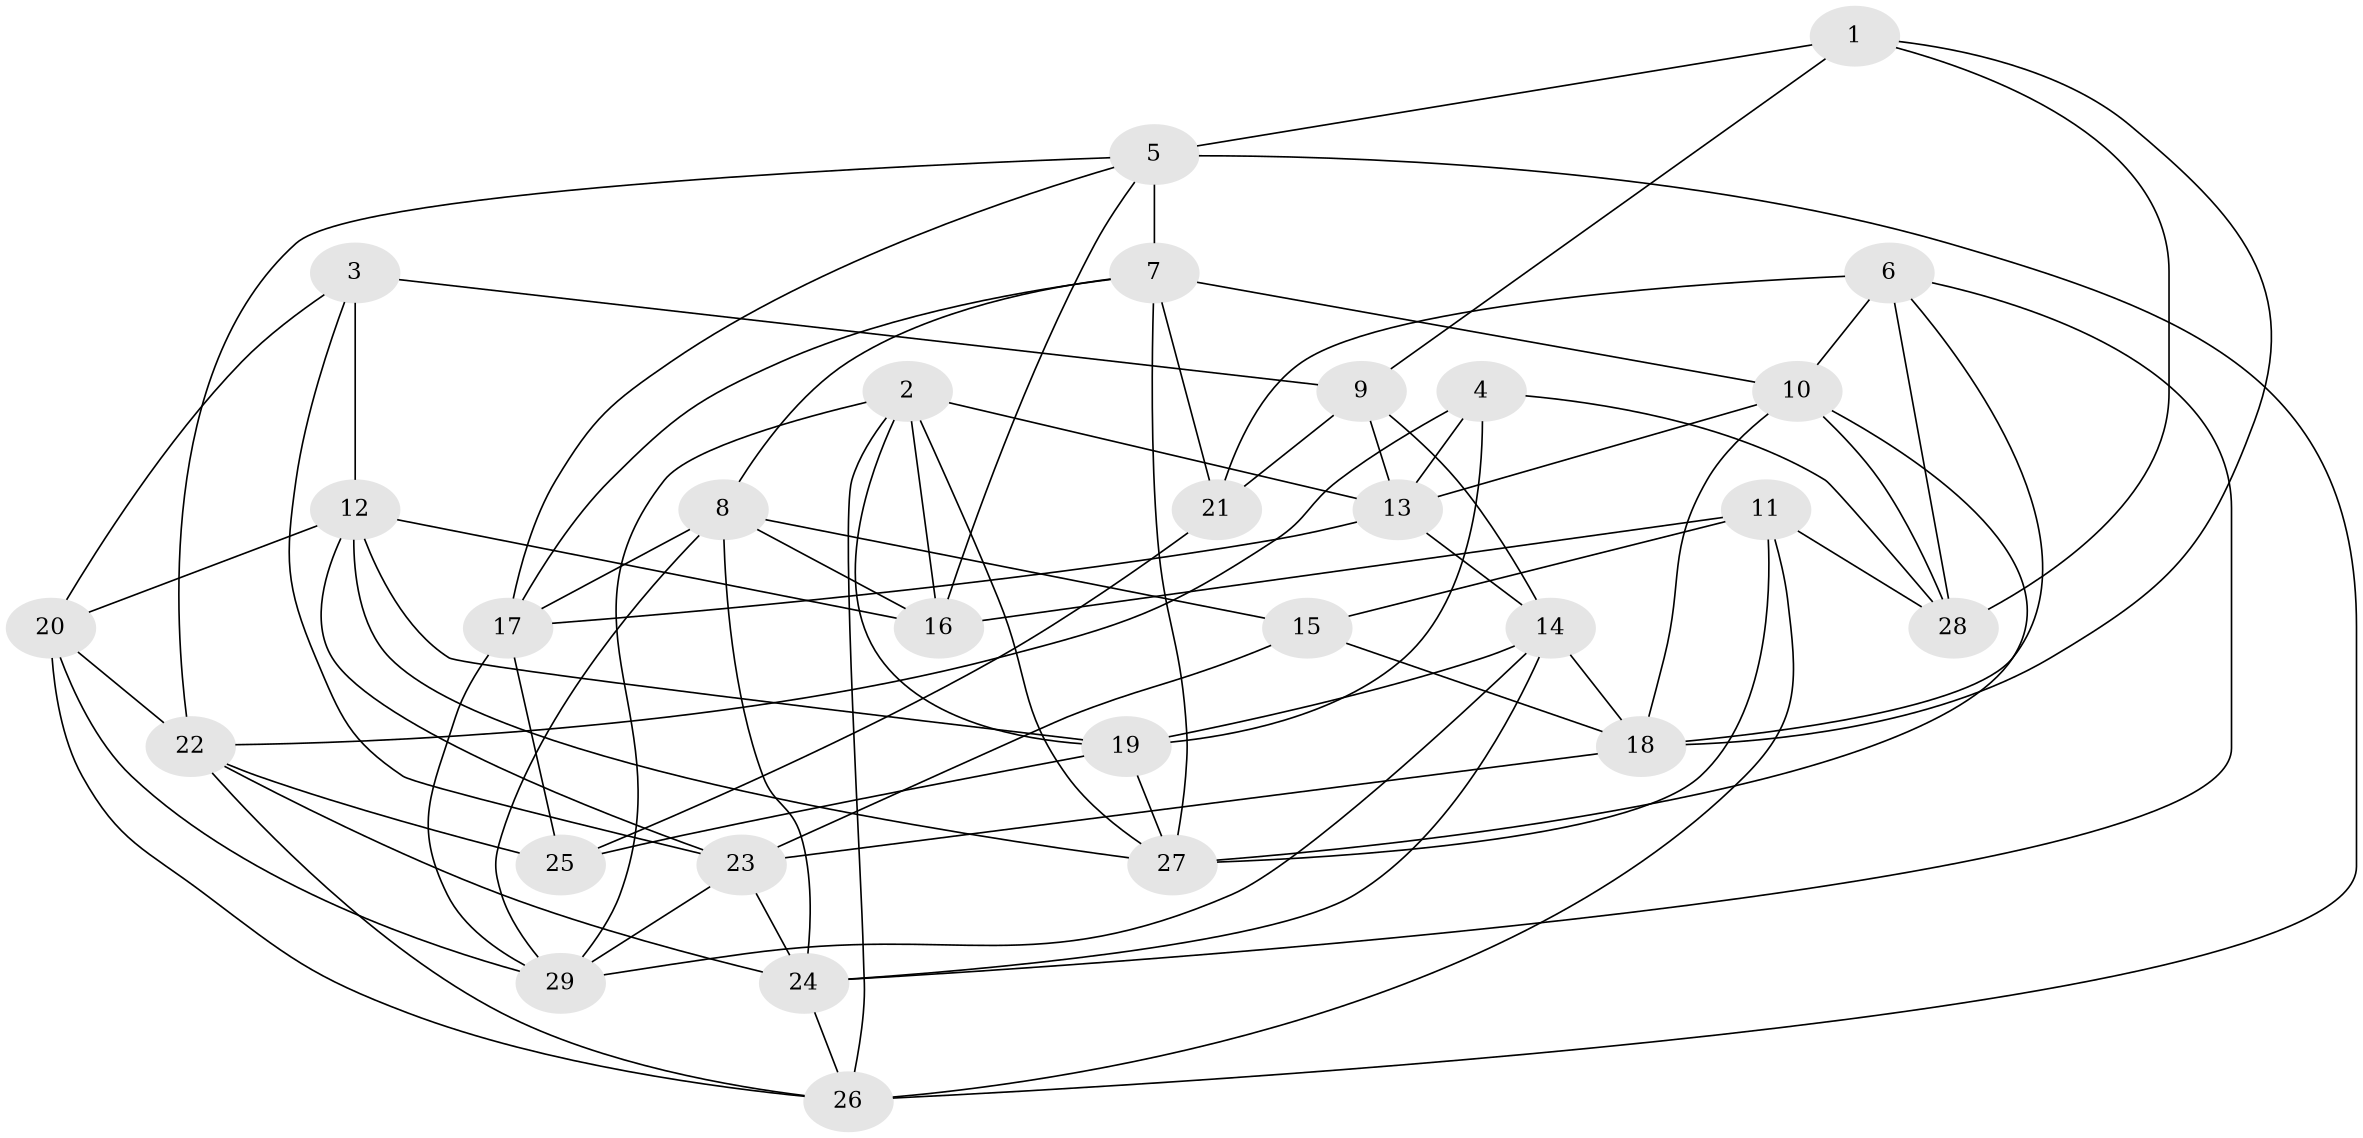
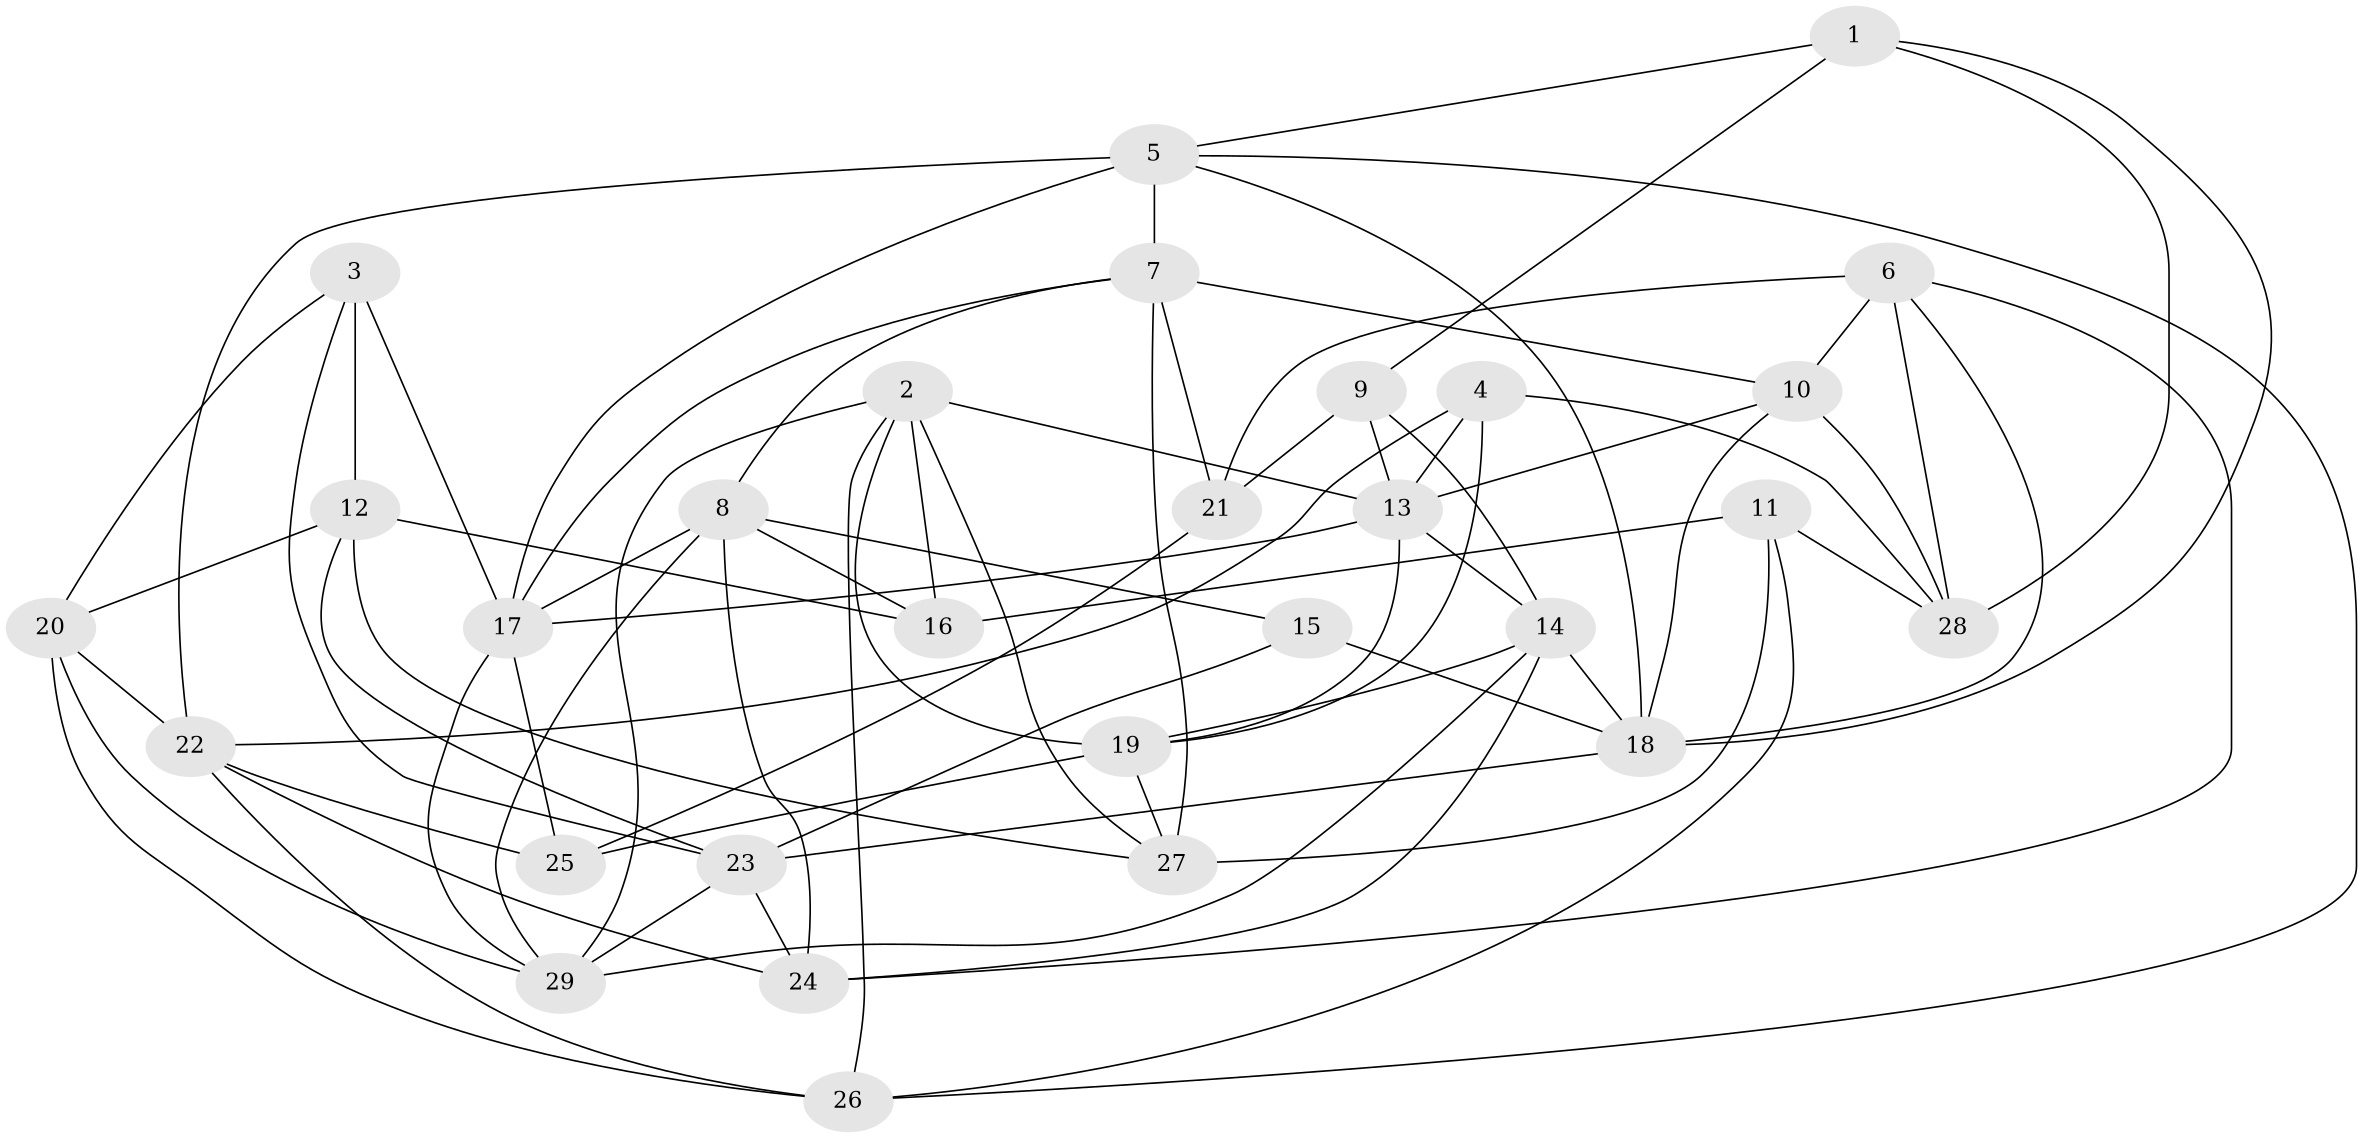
(836, 330) -> (432, 451)
(1029, 385) -> (1544, 367)
(1537, 569) -> none
(692, 693) -> (1331, 688)
(1796, 769) -> none
(826, 1042) -> none
